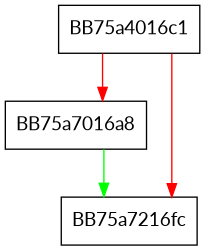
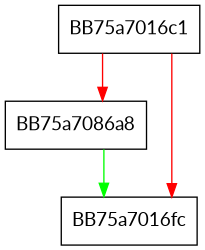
(129, 29) -> (129, 29)
(76, 125) -> (76, 125)
(129, 221) -> (129, 221)
